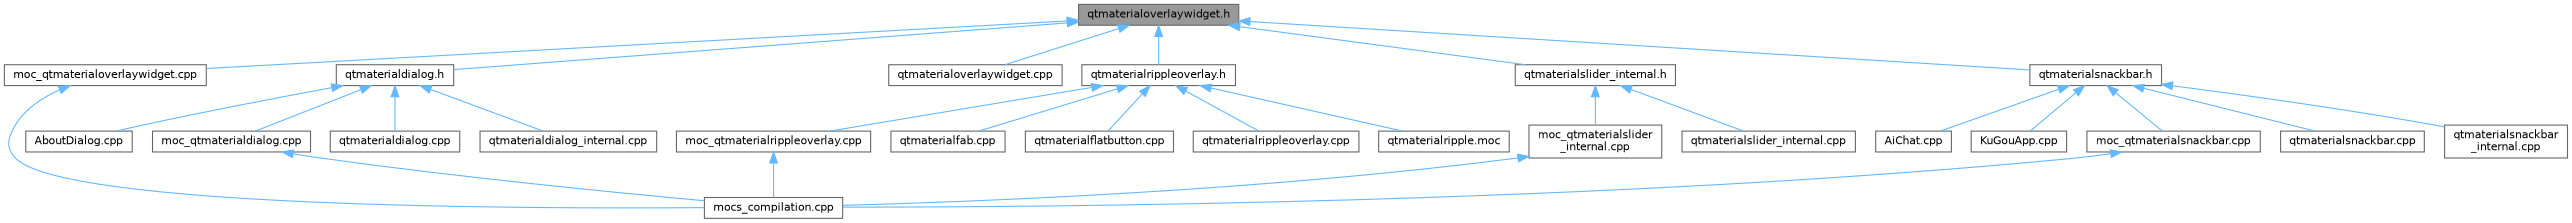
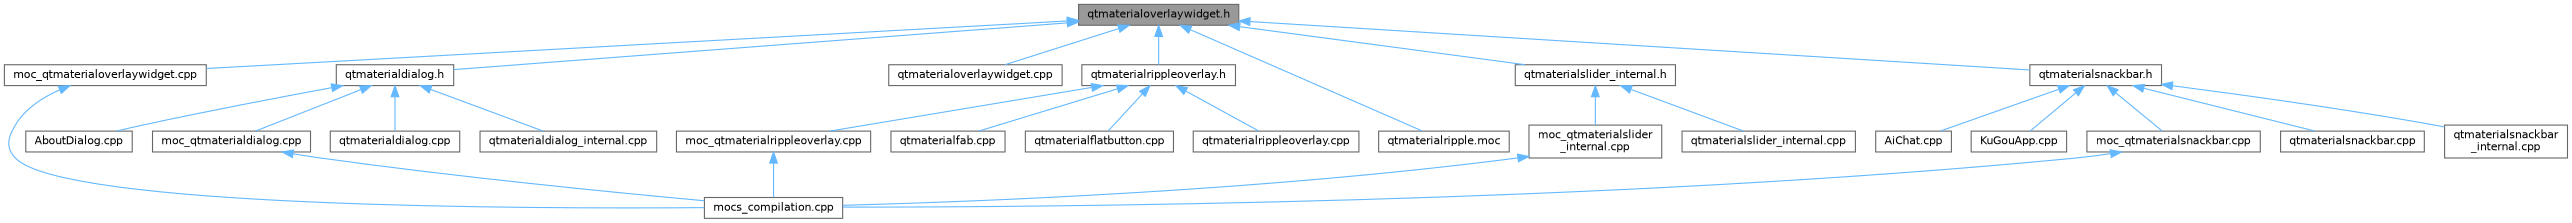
(1307, 110) -> (1306, 80)
